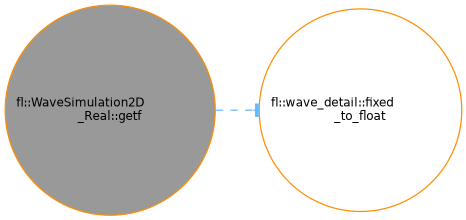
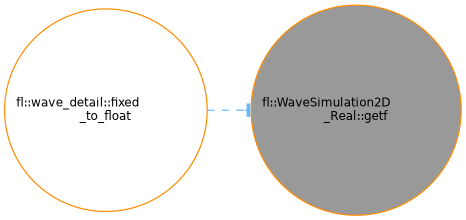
(234, 110) -> (226, 110)
